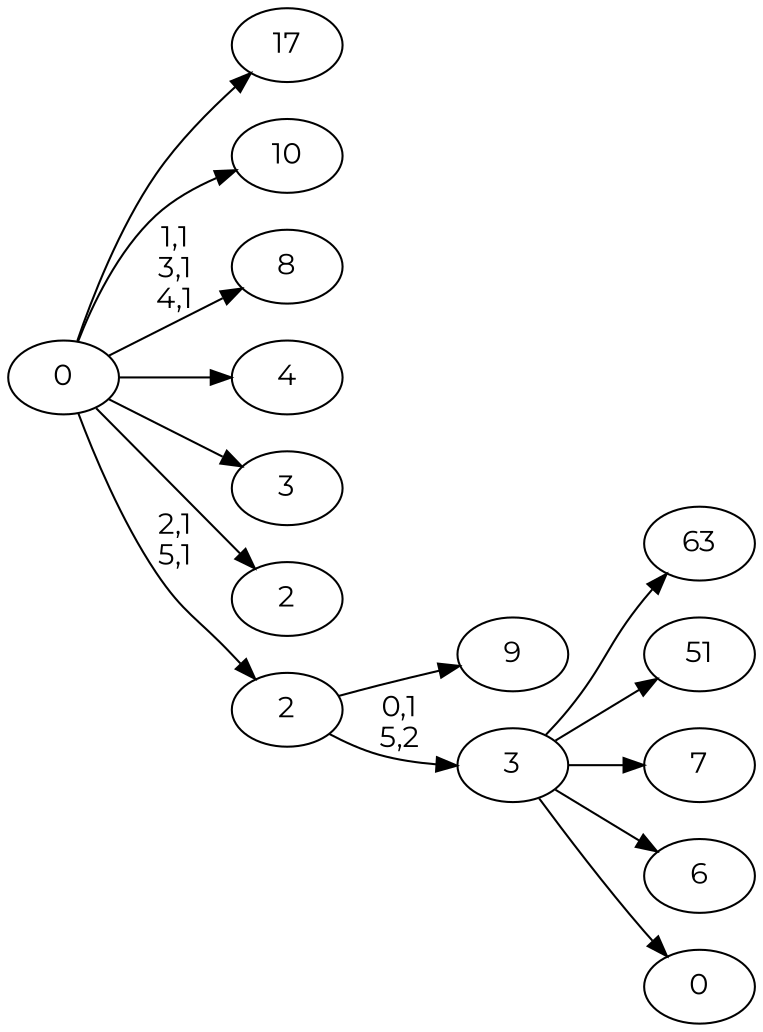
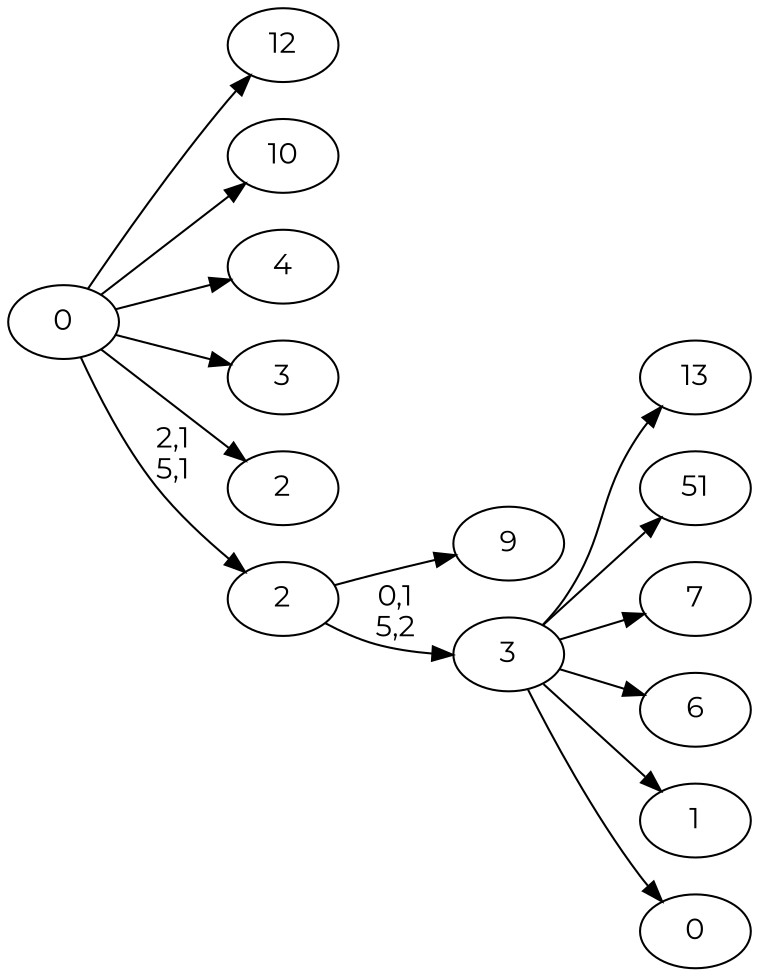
(287, 45) -> (283, 45)
(287, 267) -> none
(700, 544) -> (695, 377)
none -> (695, 821)
